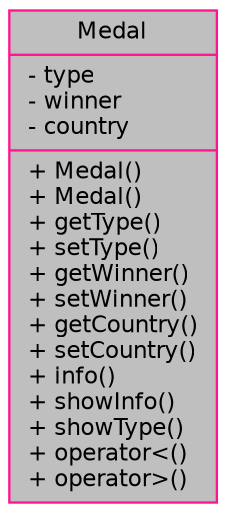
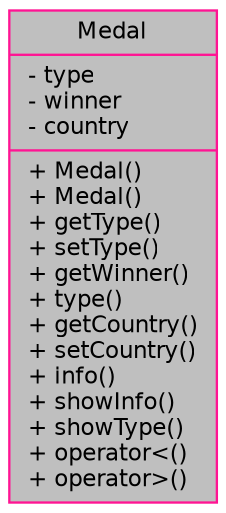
(108, 300) -> (76, 300)
